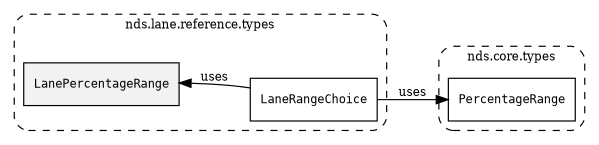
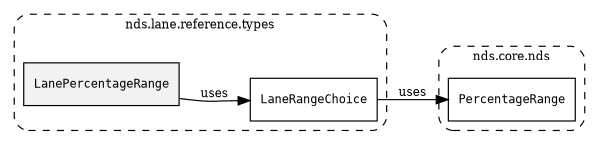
(512, 58) -> (512, 58)
(221, 85) -> (209, 101)
